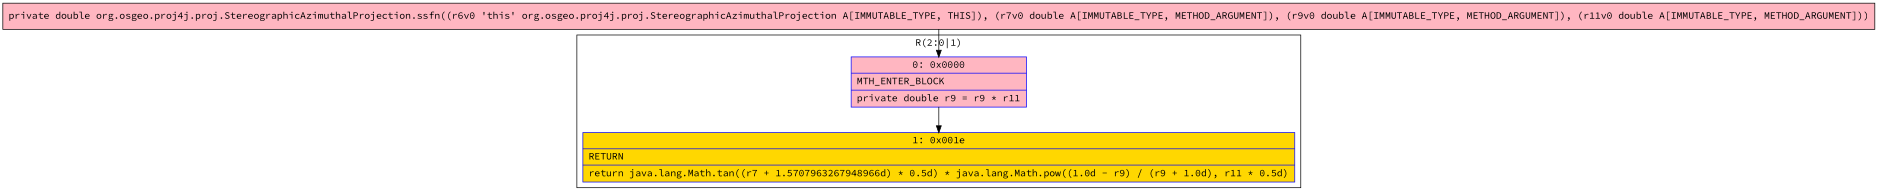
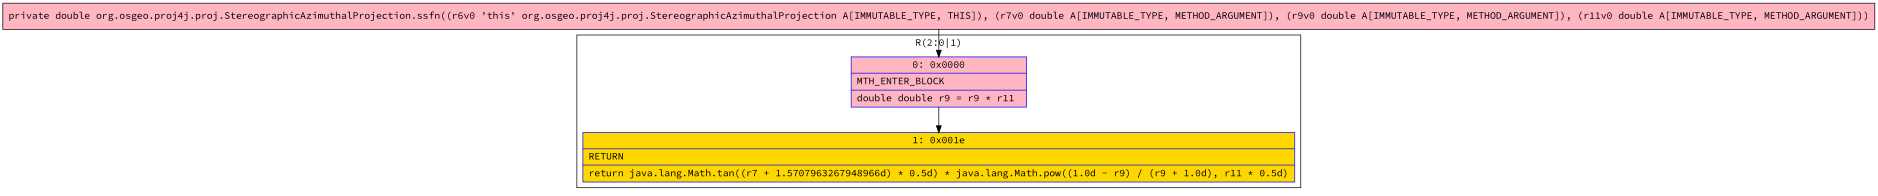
(939, 98) -> (936, 98)
